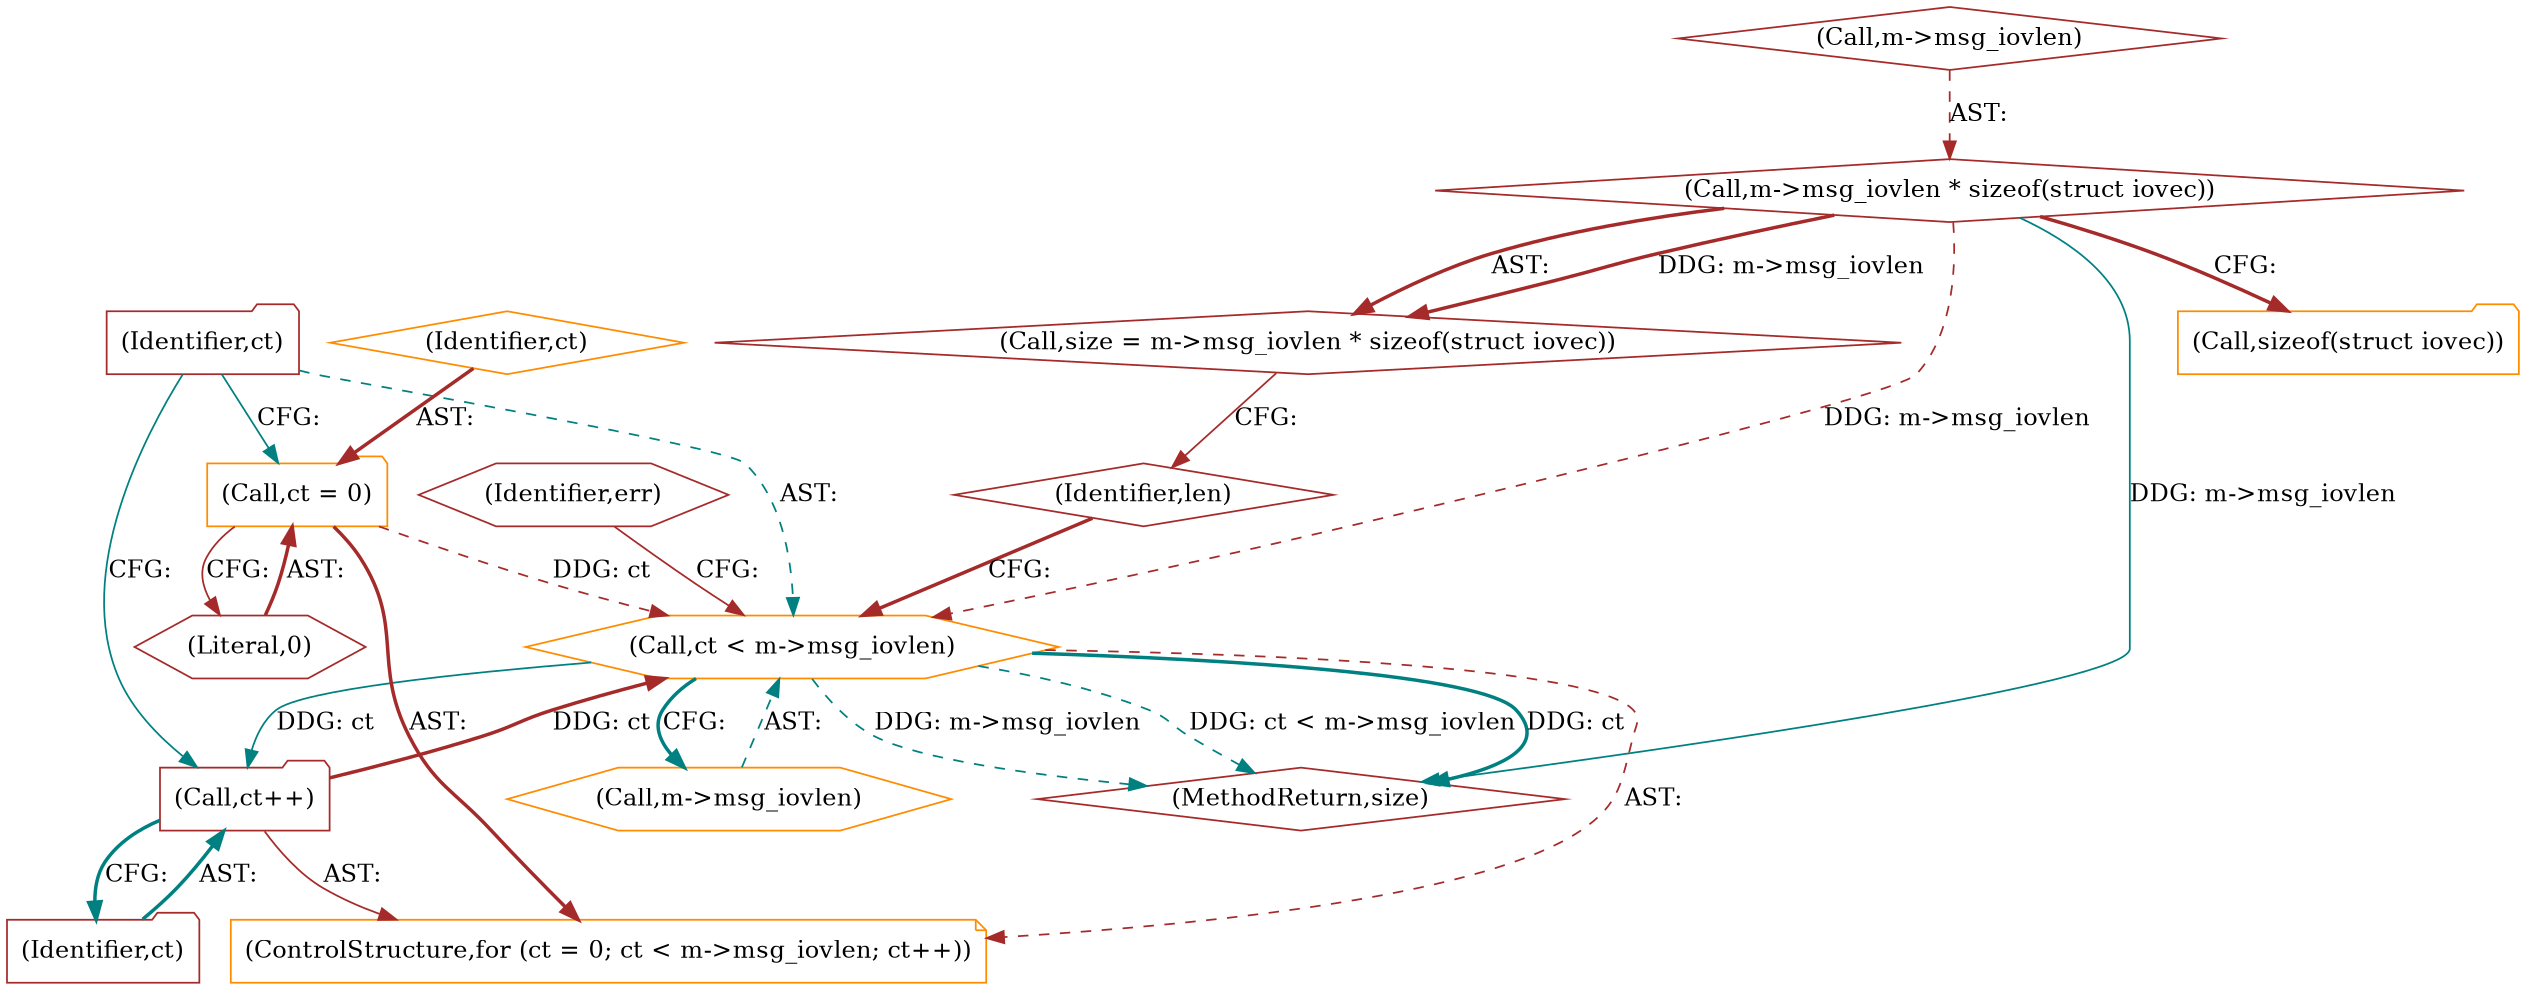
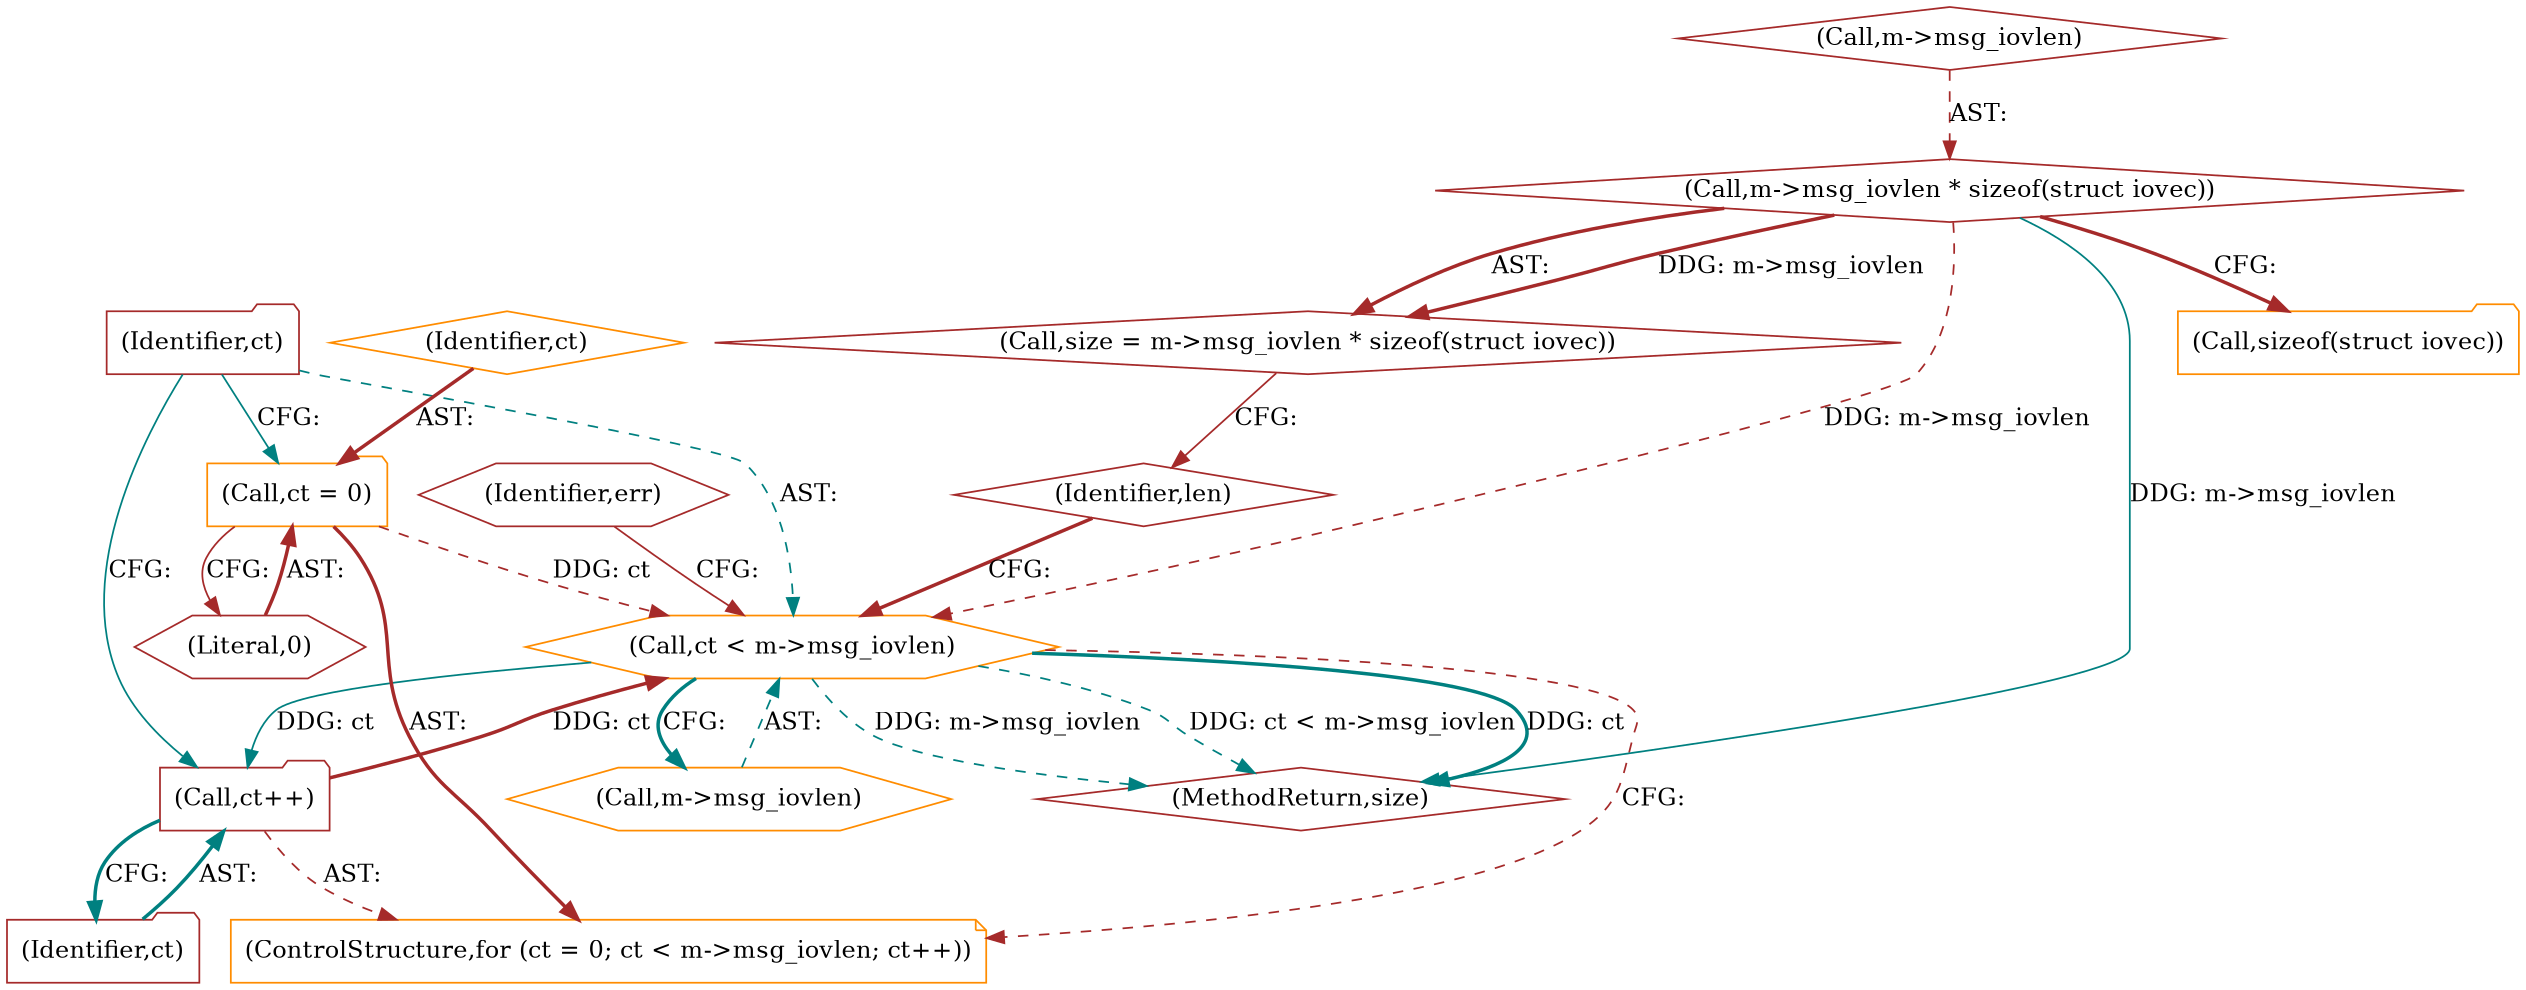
(1658, 799) -> (1658, 799)
(315, 883) -> (315, 883)
